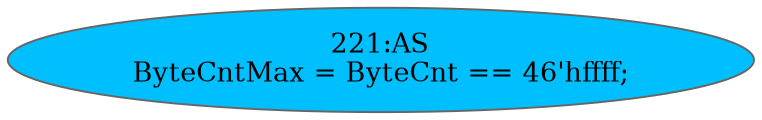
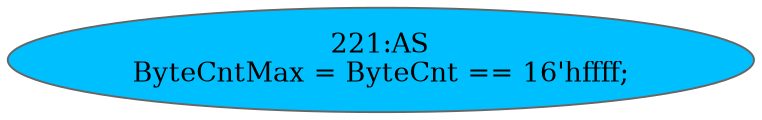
(381, 60) -> (381, 60)
